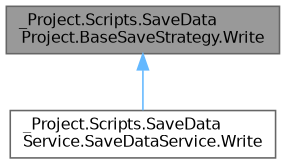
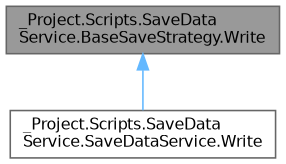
(143, 30) -> (143, 30)
